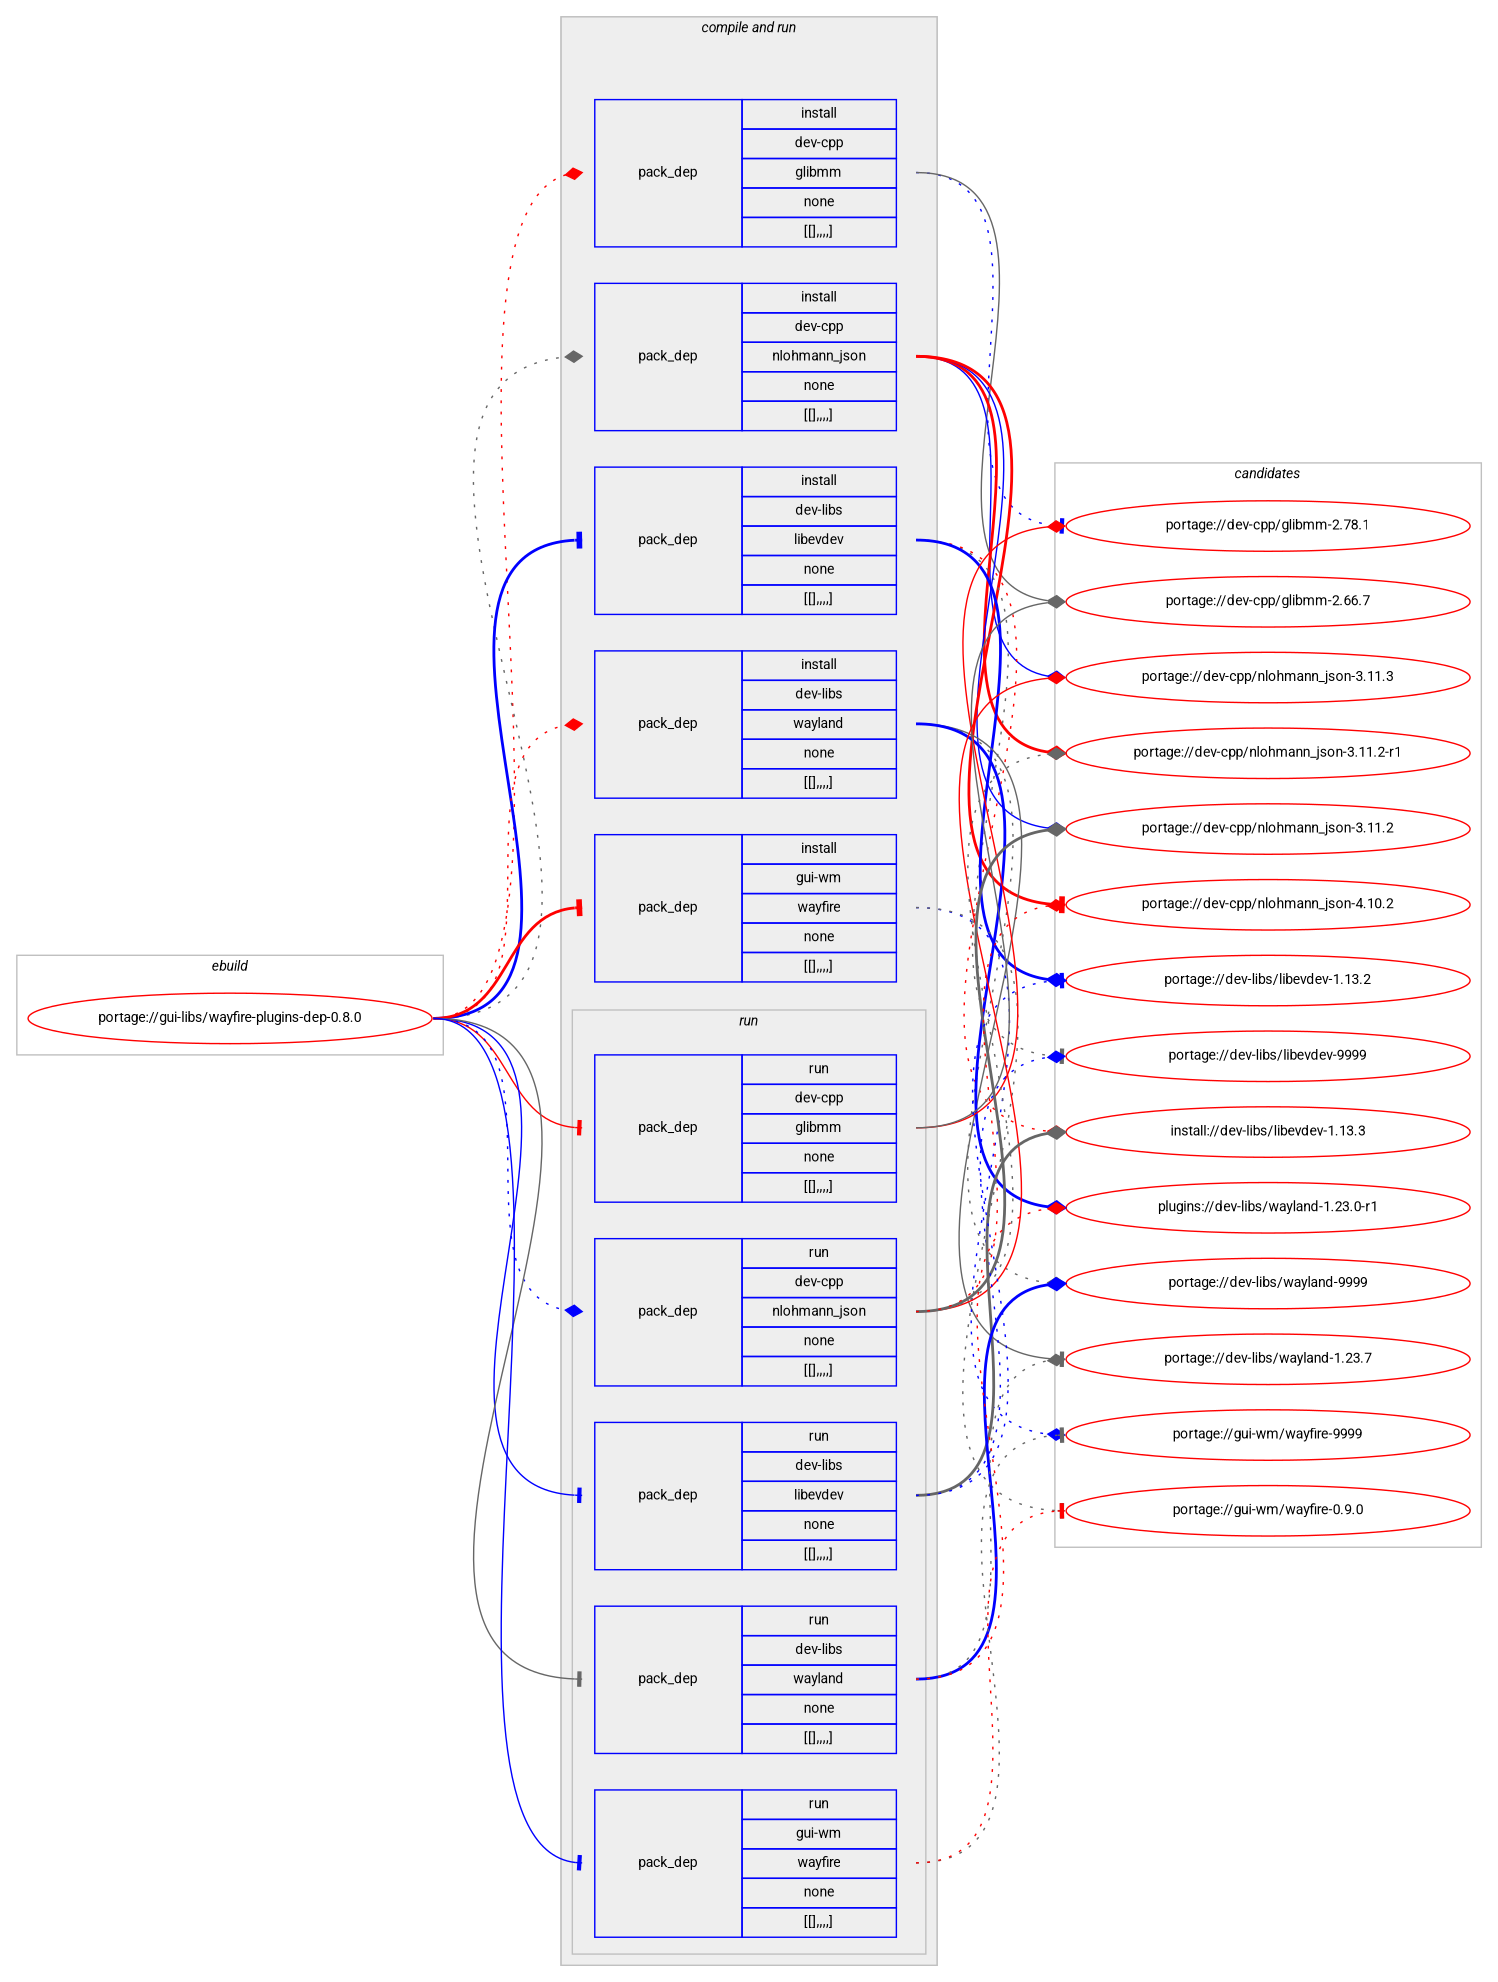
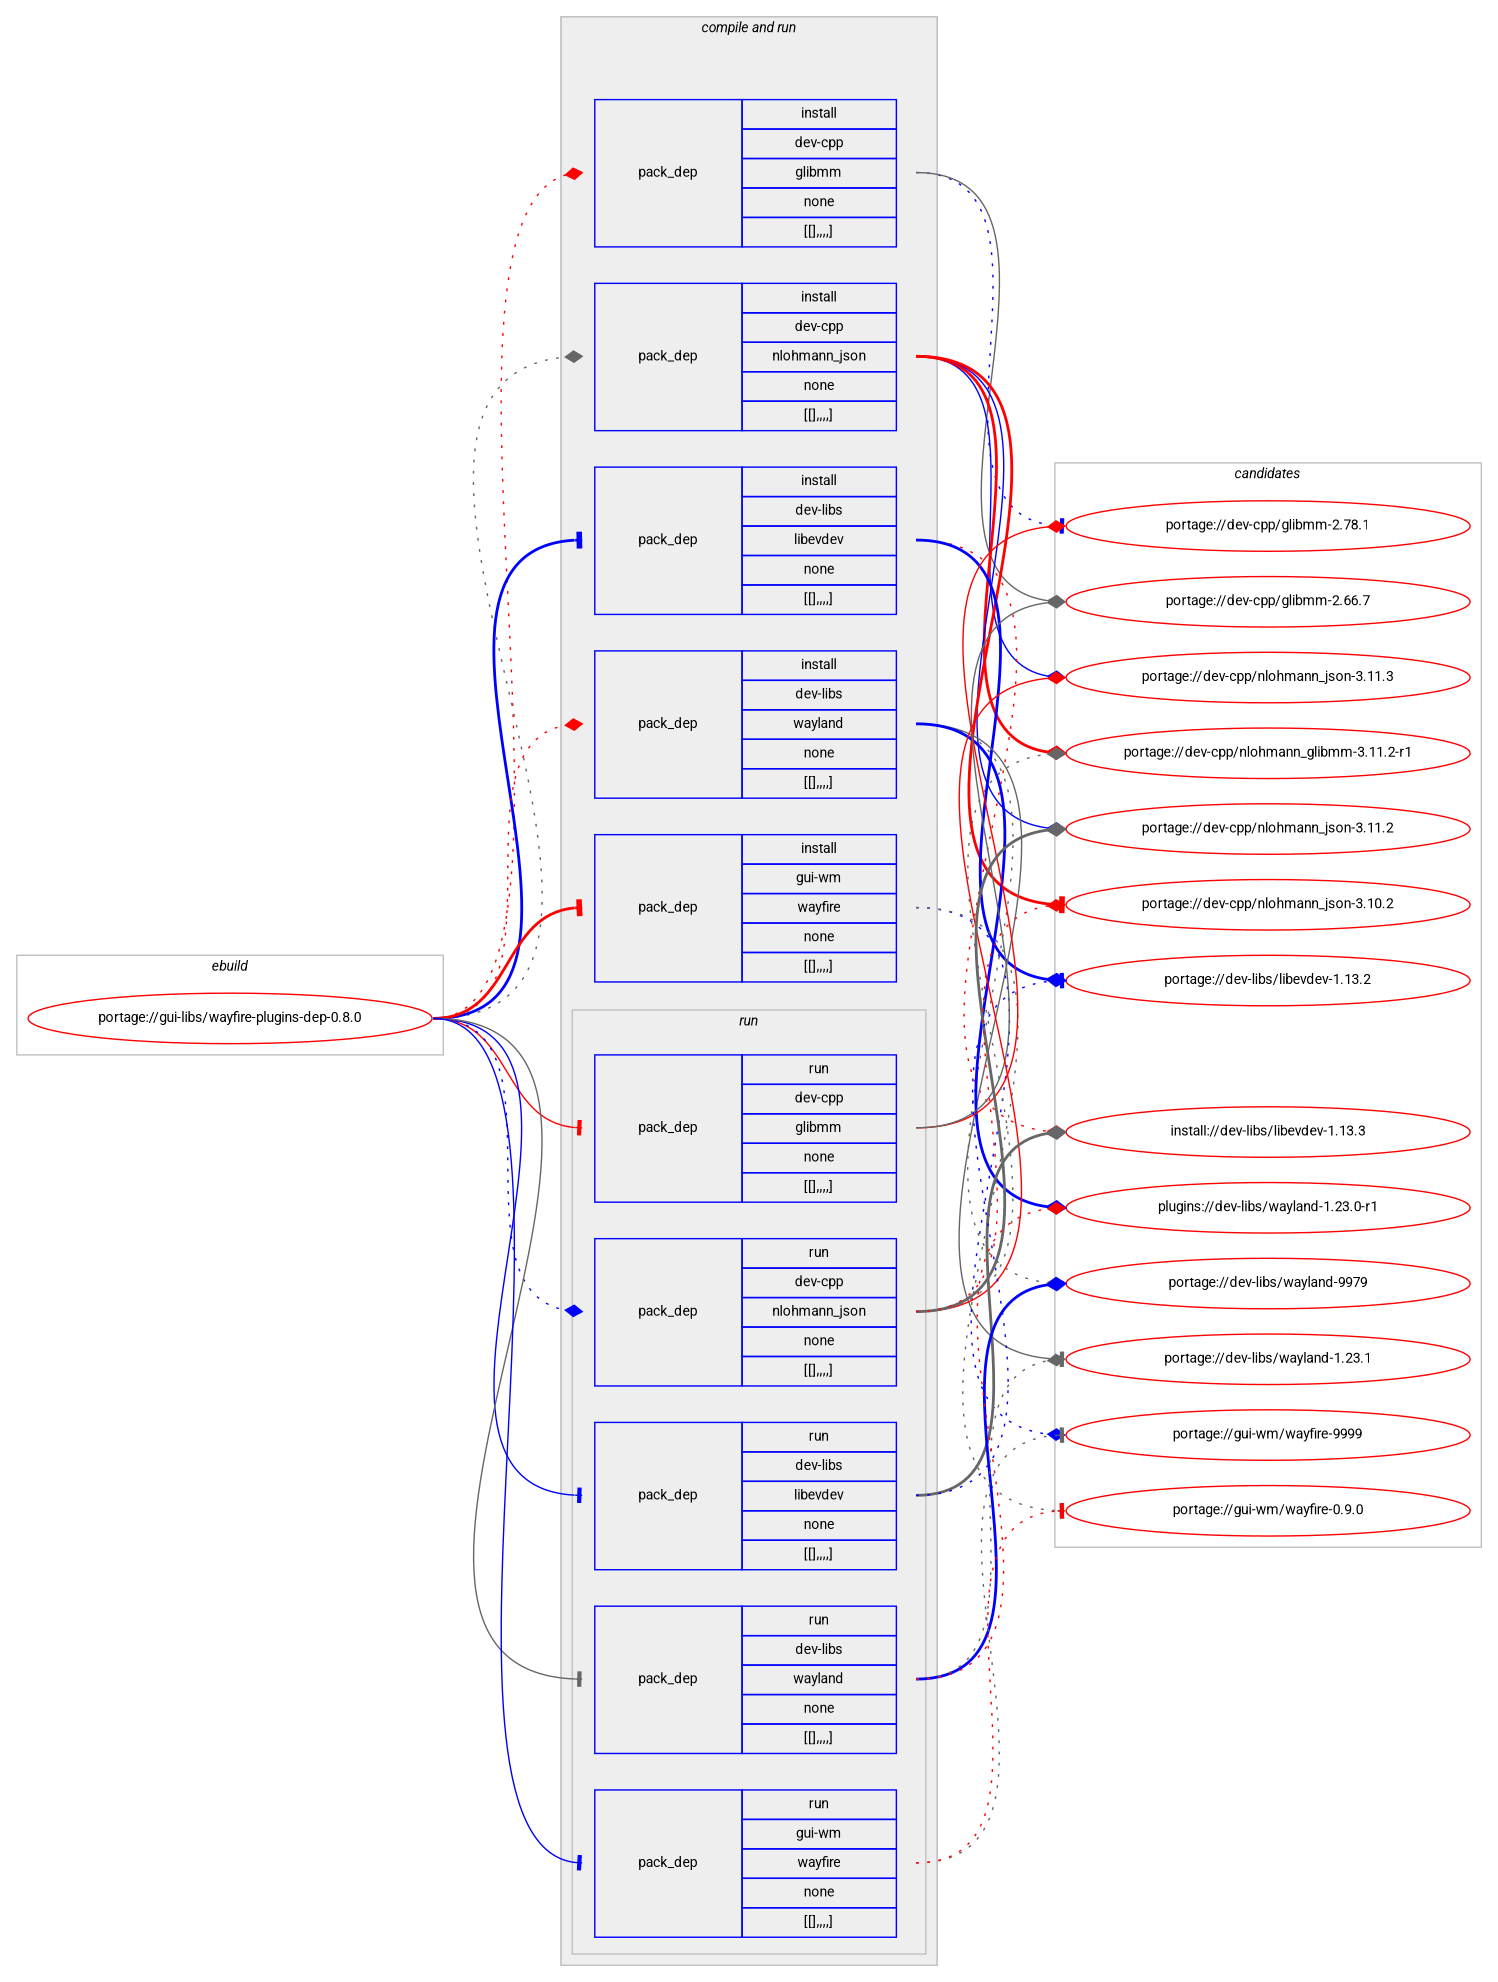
(1268, 753) -> (1268, 753)
(1268, 905) -> (1268, 905)
(1268, 1056) -> none
(1268, 1284) -> (1268, 1284)
(1268, 1359) -> (1268, 1359)
